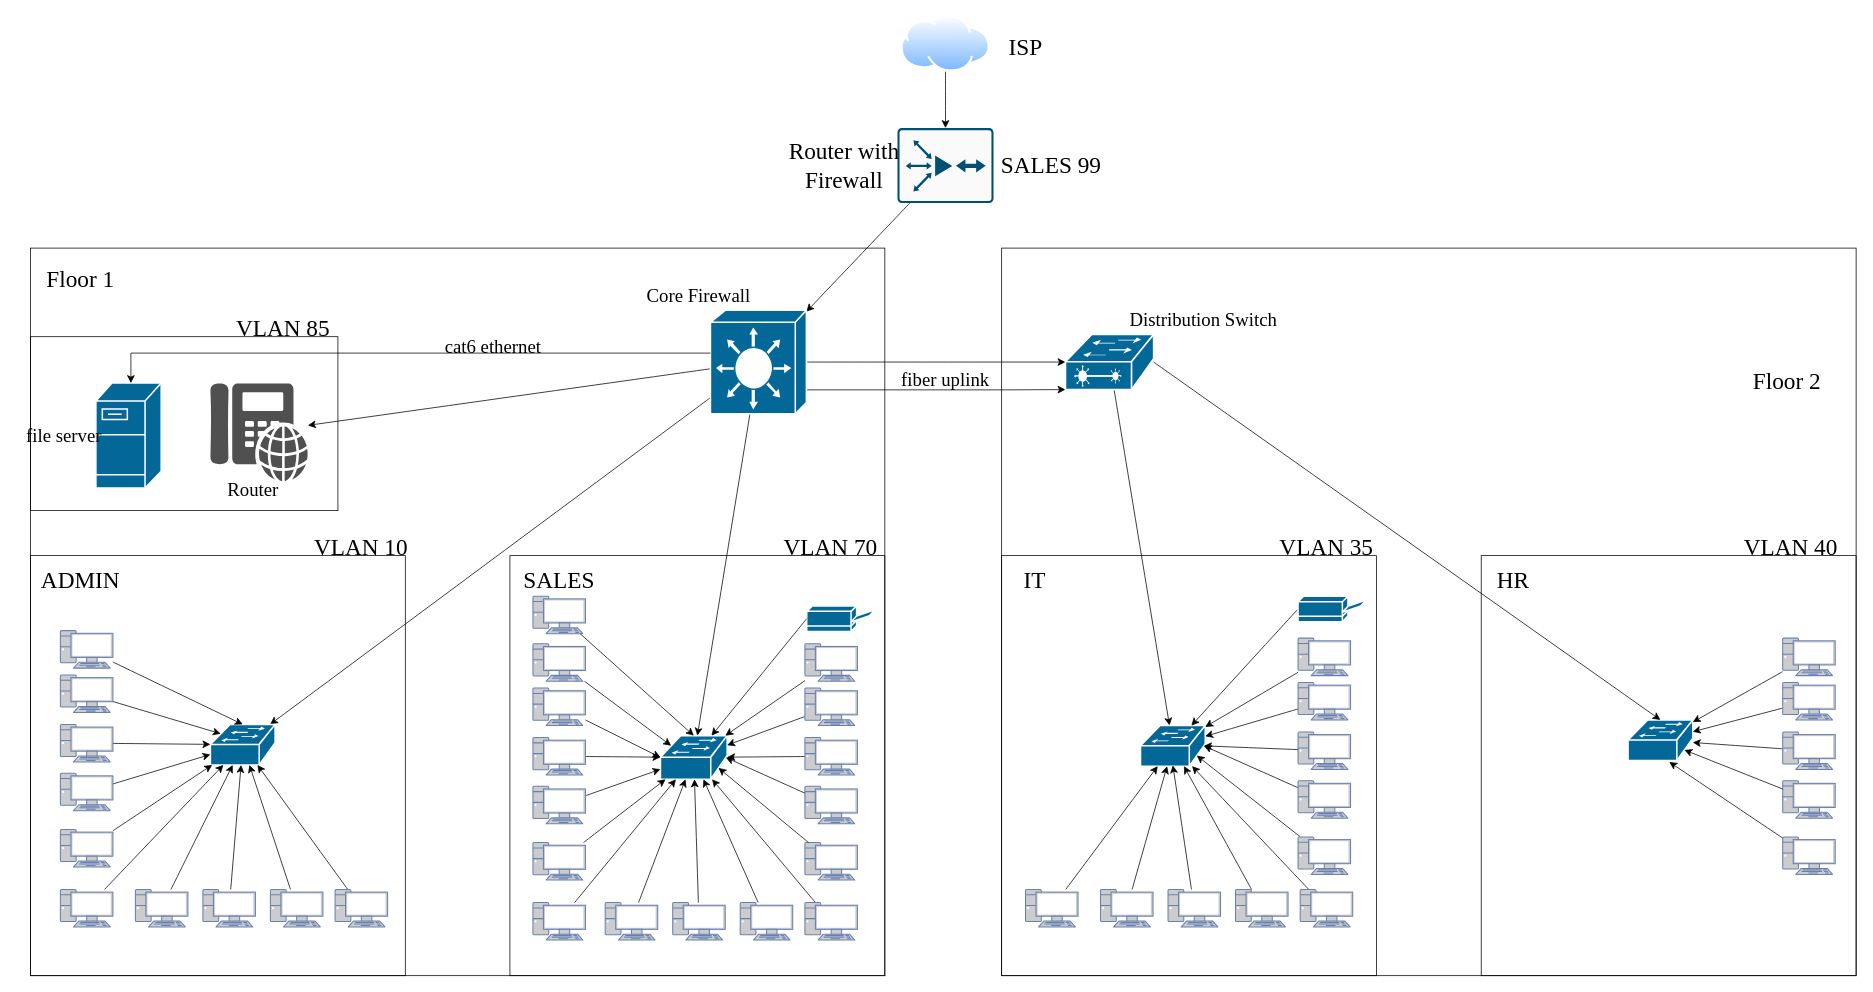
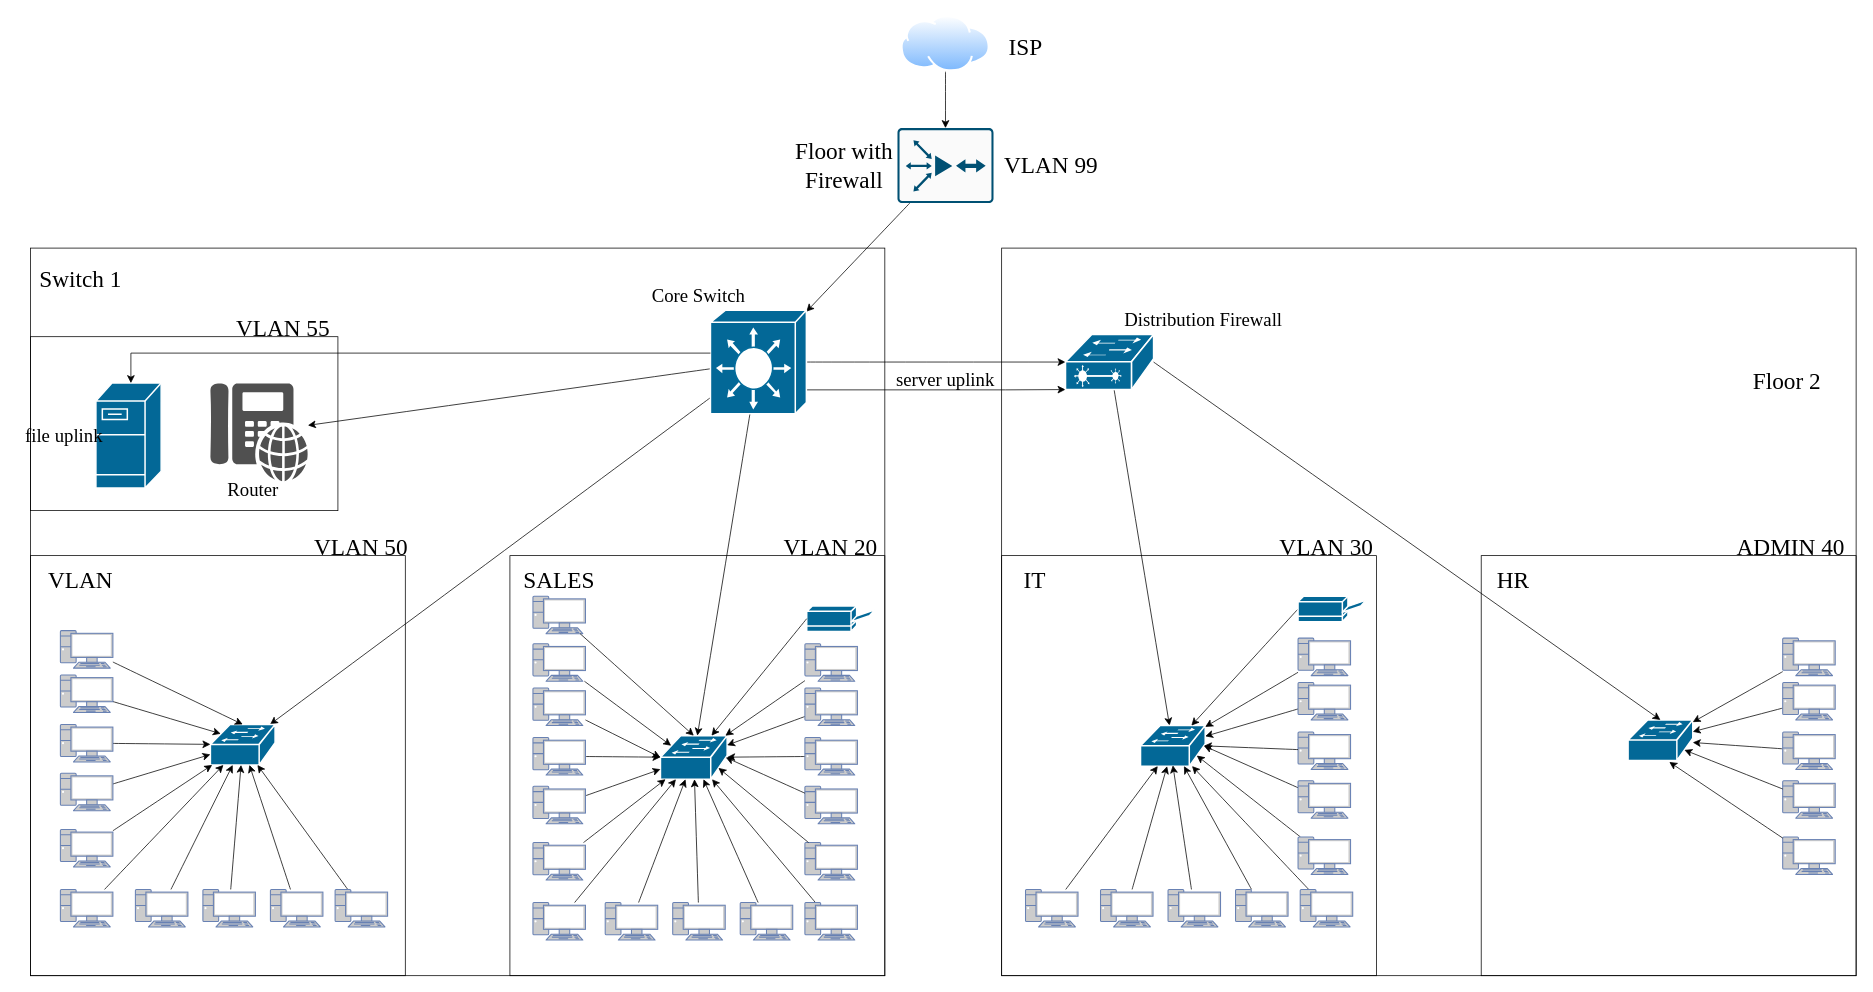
(844, 165) -> (844, 165)
(1051, 165) -> (1051, 165)
(81, 279) -> (81, 279)
(699, 295) -> (699, 295)
(1203, 320) -> (1203, 320)
(283, 328) -> (283, 328)
(493, 347) -> none
(945, 380) -> (945, 380)
(64, 435) -> (64, 435)
(361, 546) -> (361, 546)
(831, 546) -> (831, 546)
(1326, 546) -> (1326, 546)
(1791, 546) -> (1791, 546)
(81, 579) -> (81, 579)
